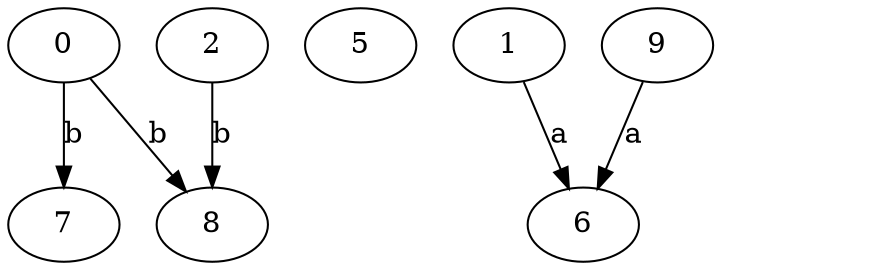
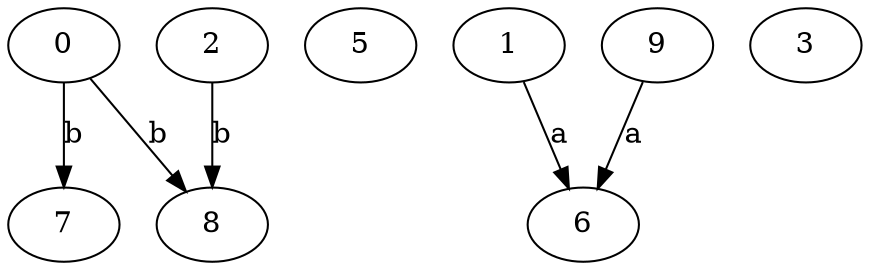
none -> (806, 45)
